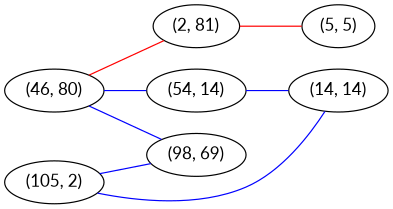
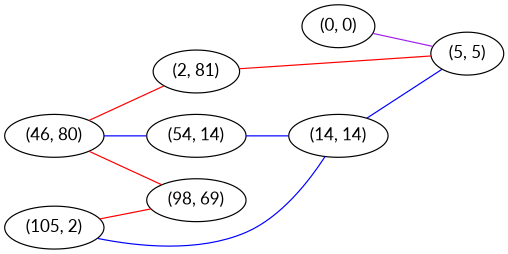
none -> (338, 26)
none -> (404, 94)
(125, 123) -> (125, 168)
(125, 169) -> (125, 214)
